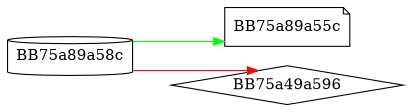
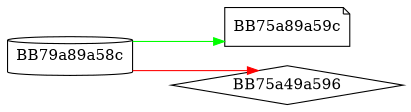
(287, 27) -> (287, 27)
(70, 56) -> (70, 56)
